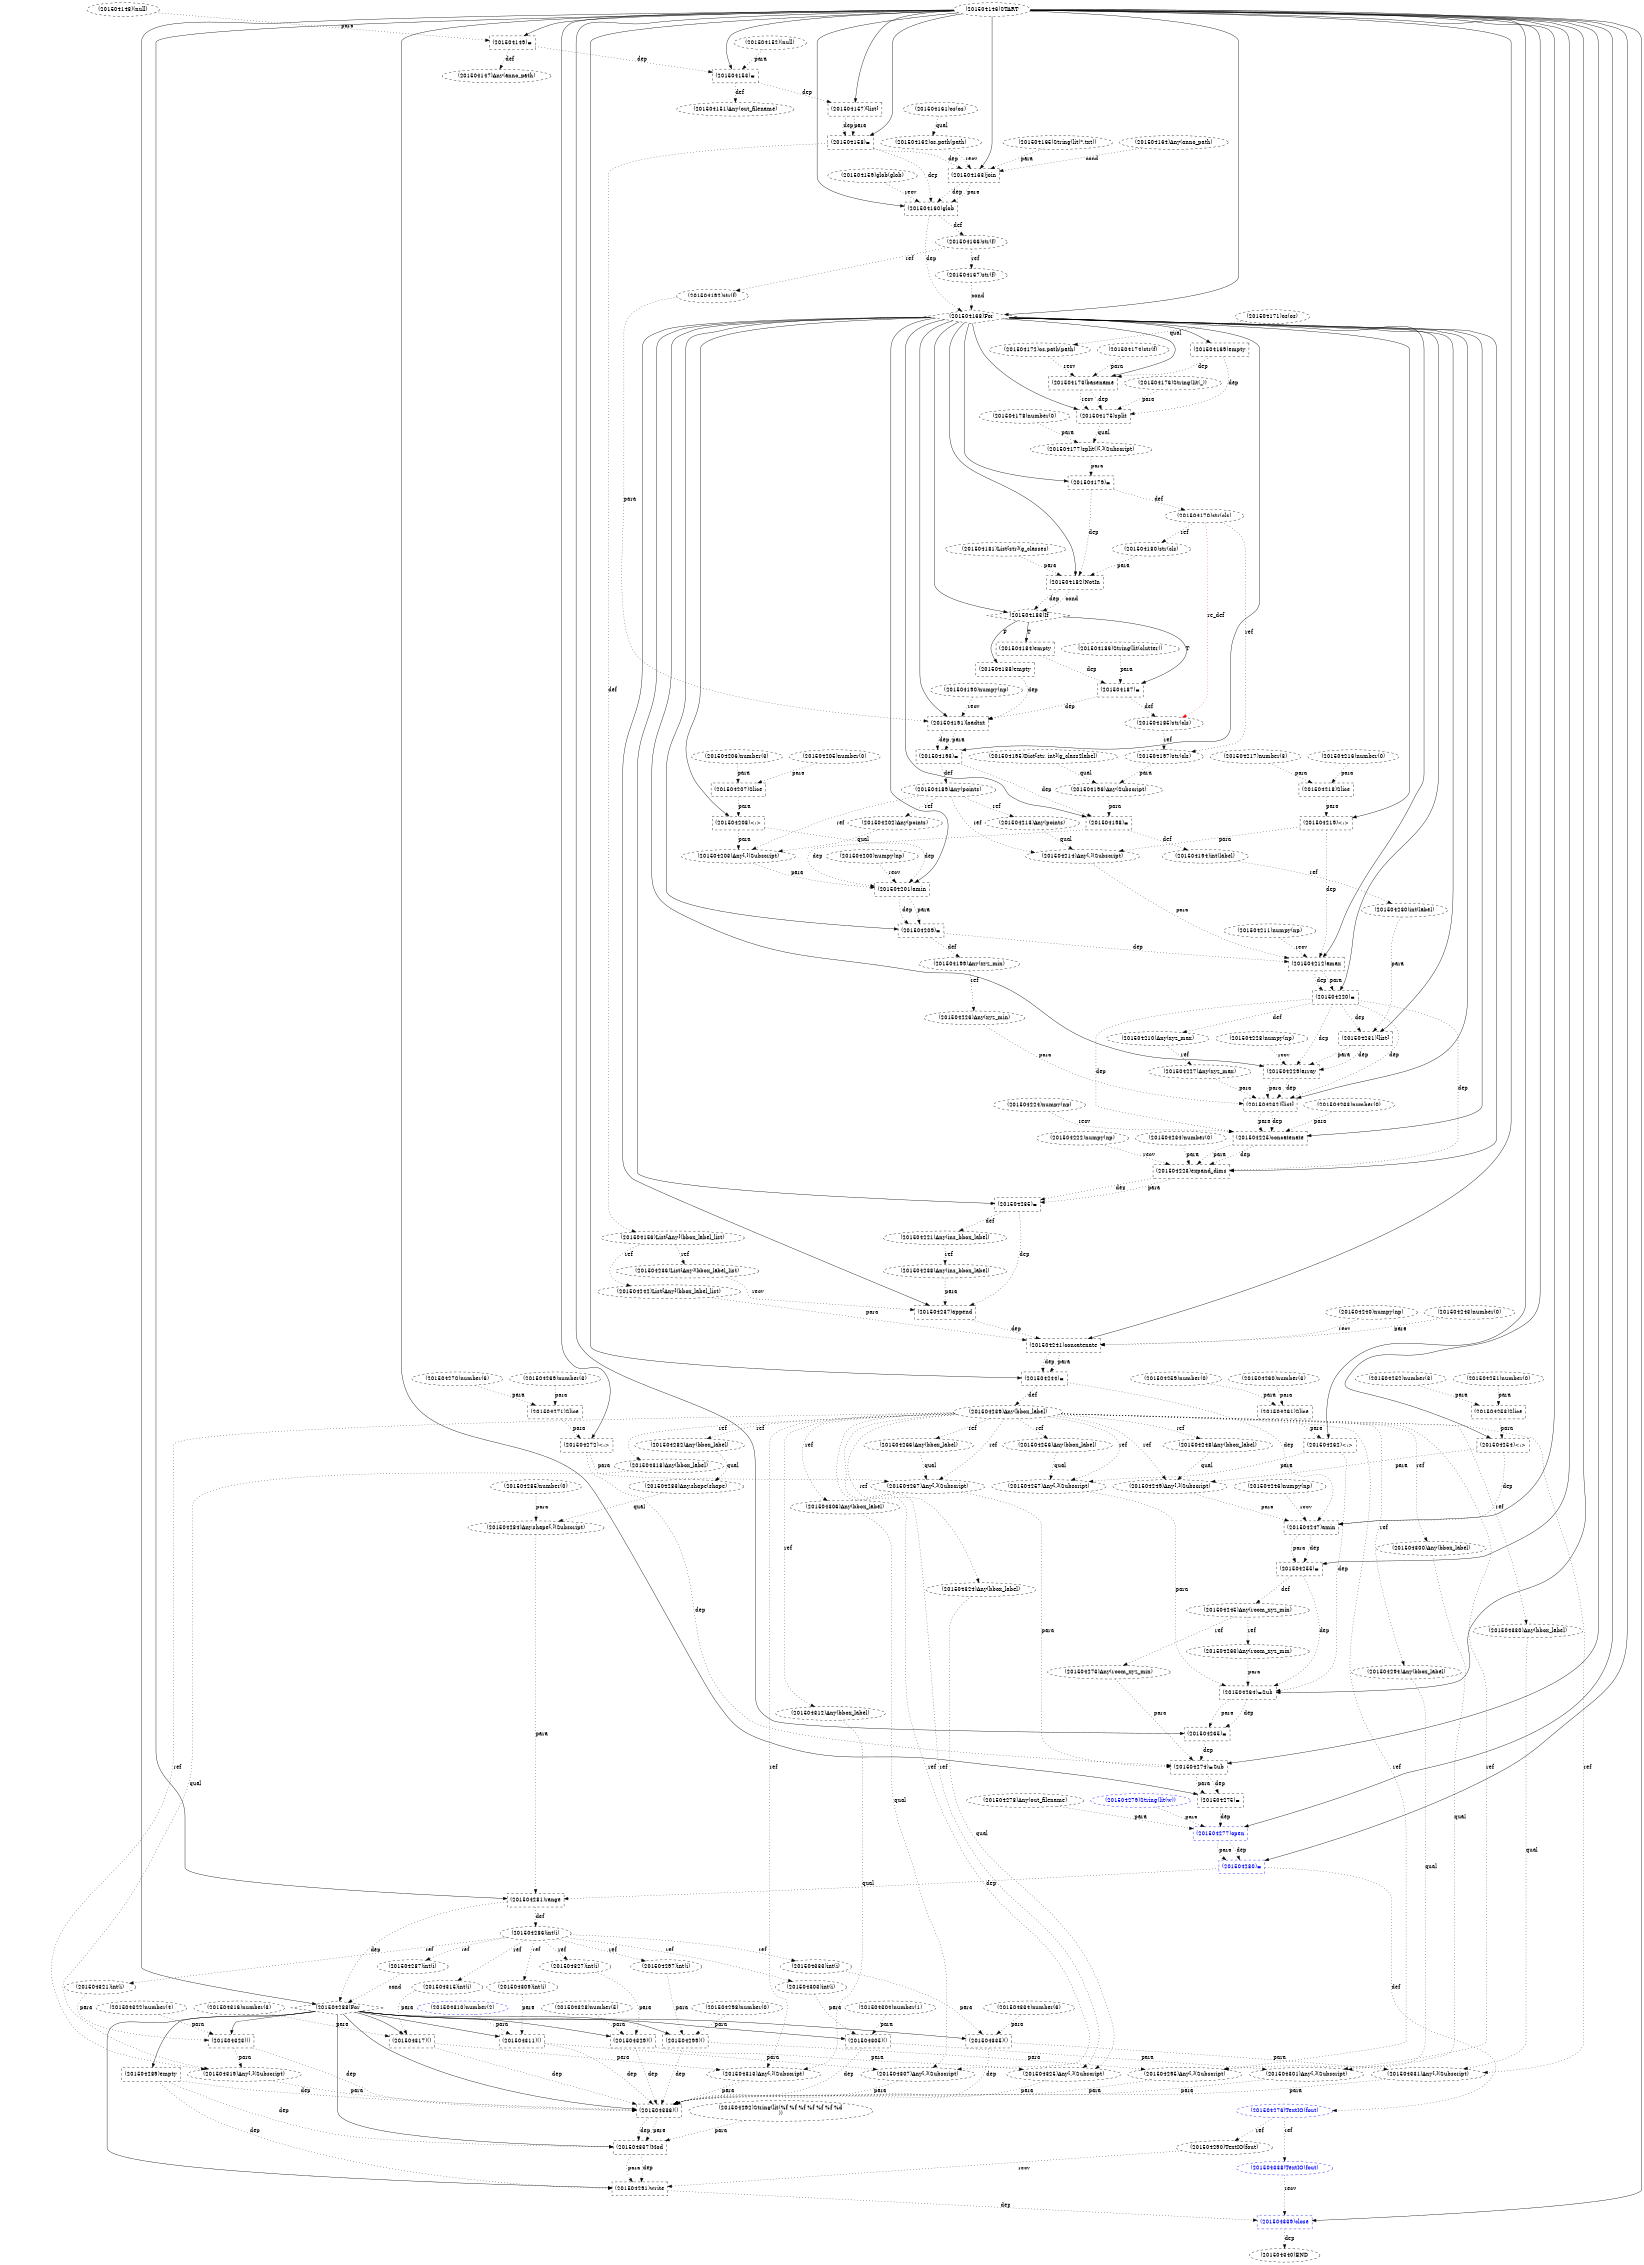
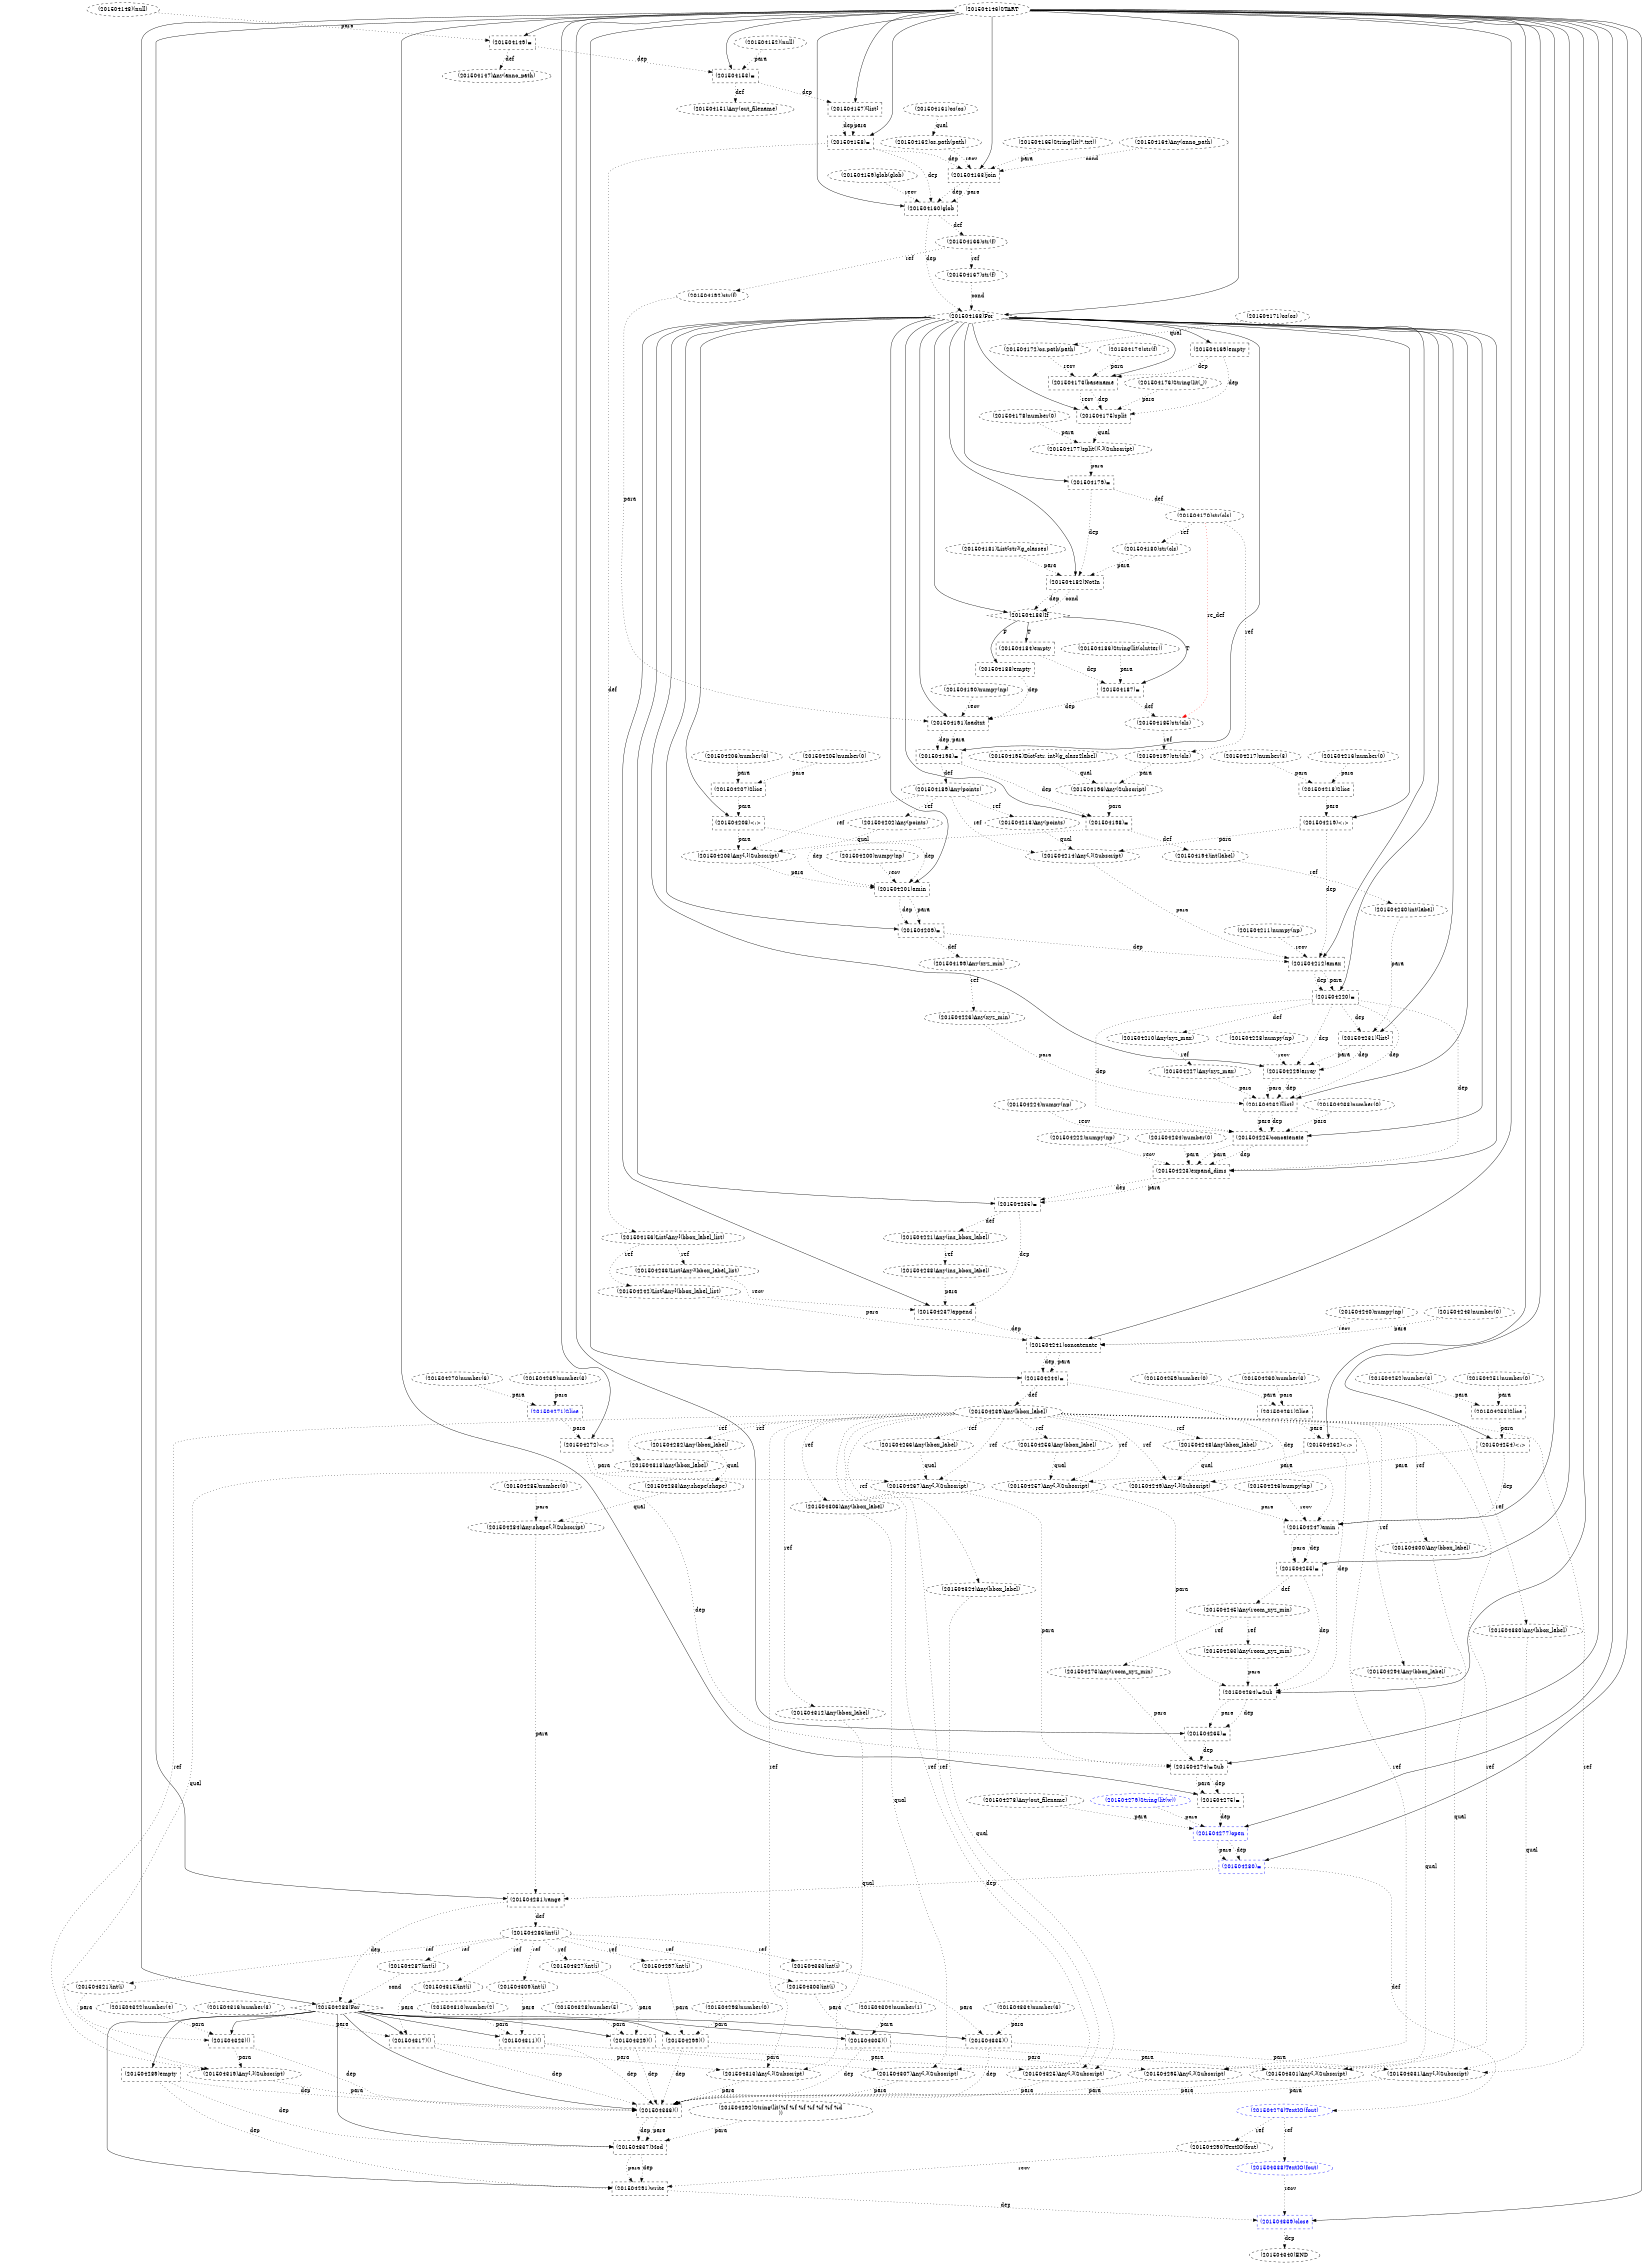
(555, 1412) -> (555, 1412)
(463, 2008) -> (463, 2008)
